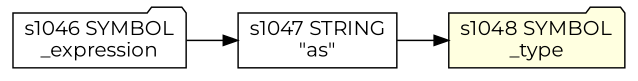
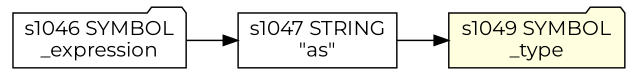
(537, 40) -> (537, 40)
